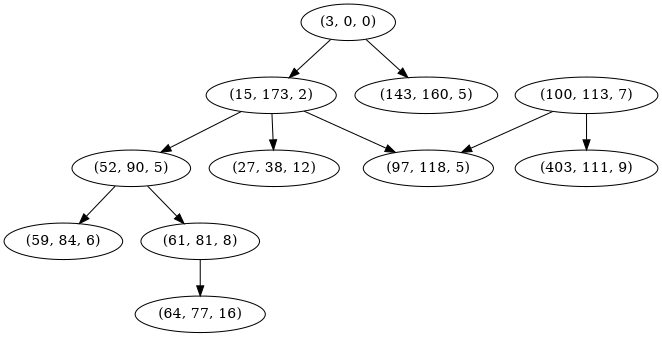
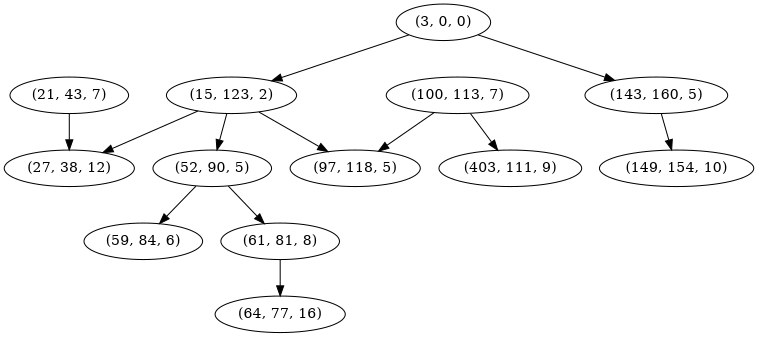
none -> (69, 95)
(271, 95) -> (232, 95)
none -> (677, 168)
